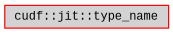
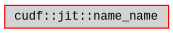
(87, 17) -> (87, 17)
